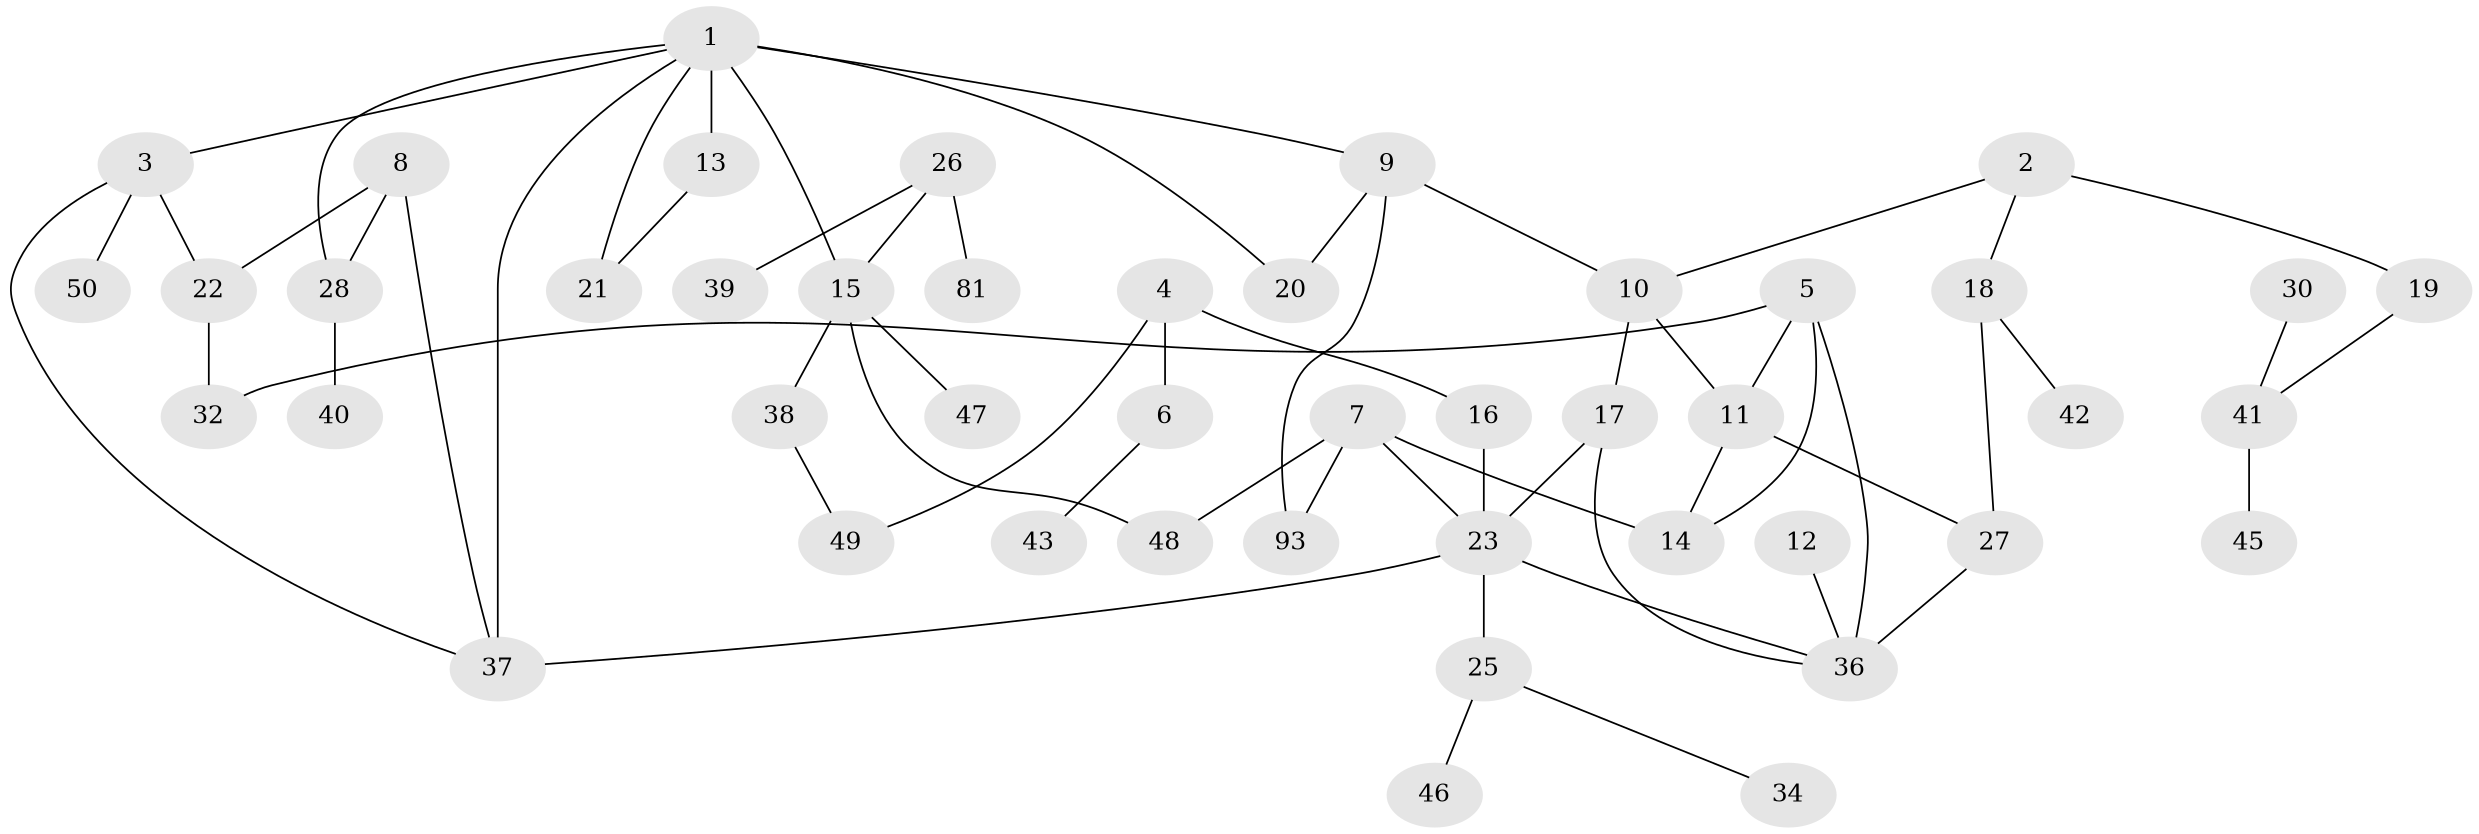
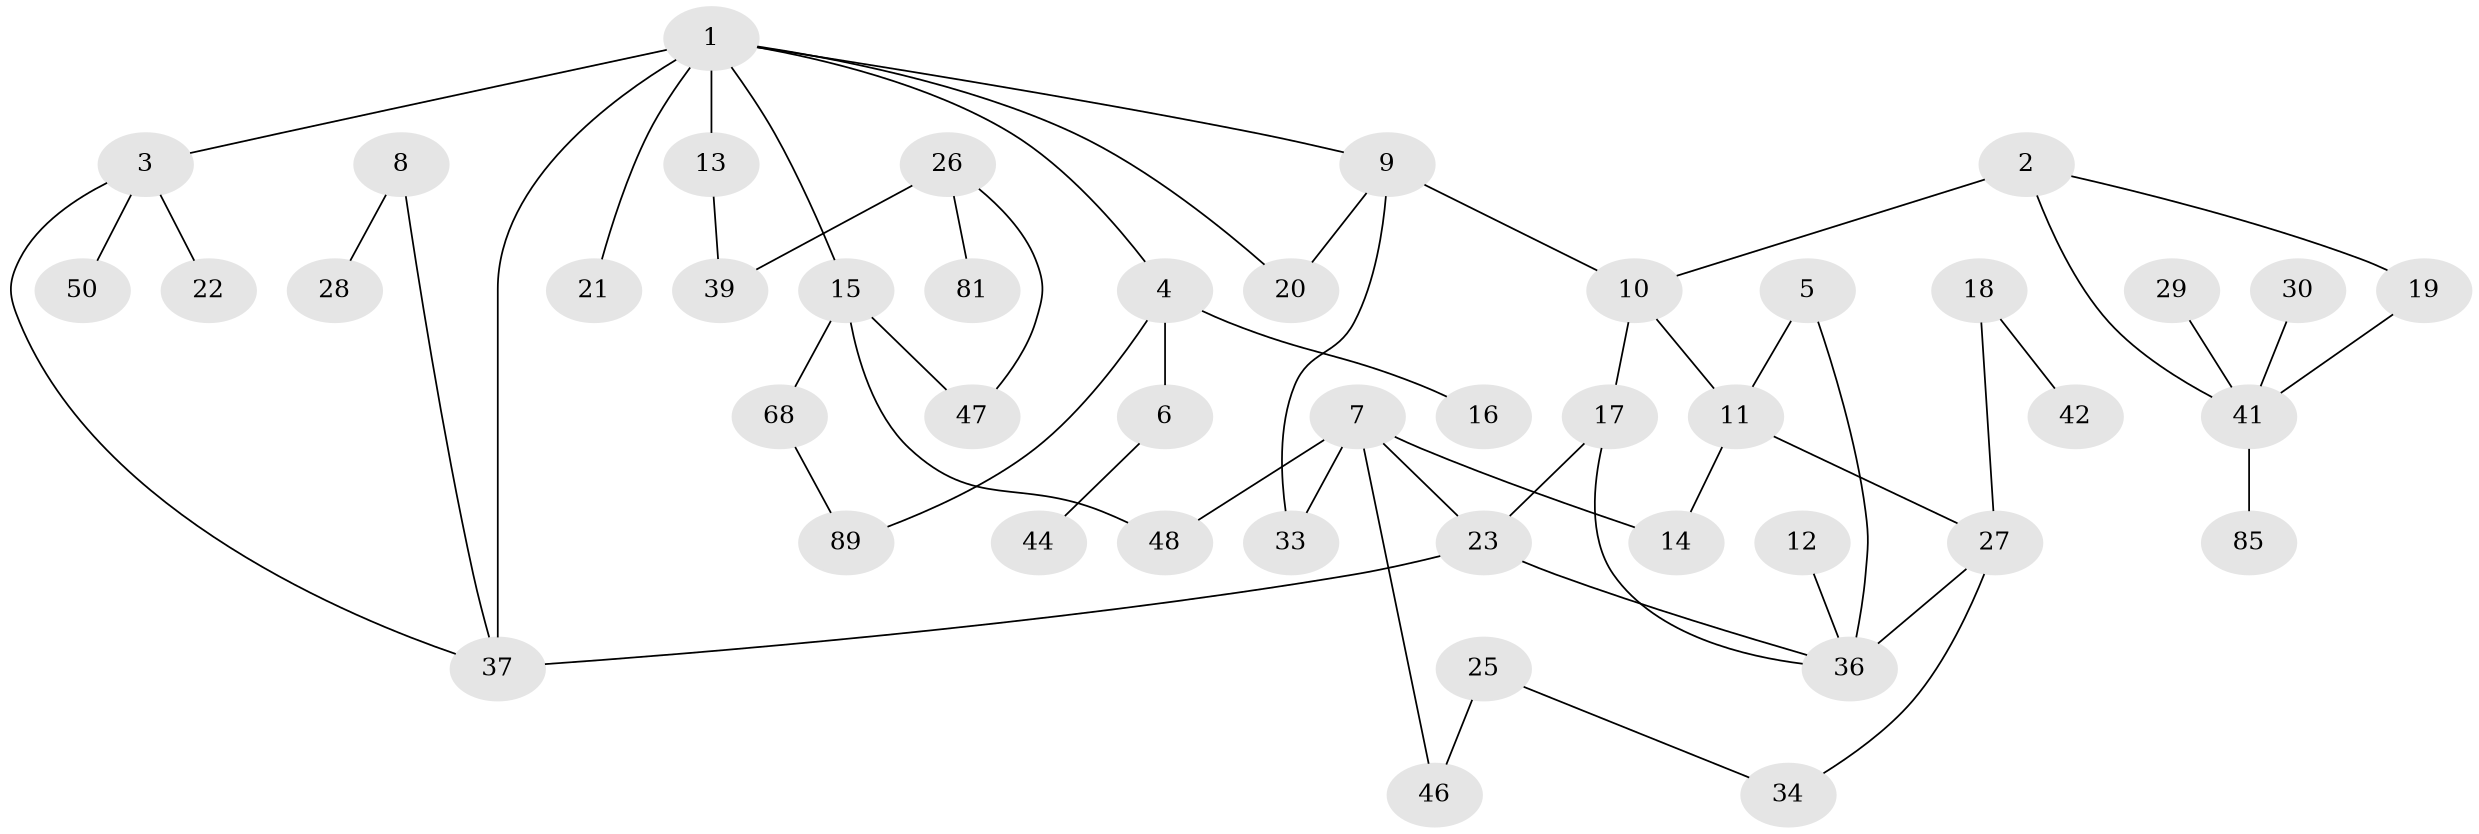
(432, 87) -> (975, 114)
(2003, 227) -> (2103, 315)
(305, 228) -> none
(653, 228) -> (716, 228)
(897, 228) -> (1042, 284)
none -> (2172, 291)
(209, 417) -> none
(335, 417) -> none
(780, 417) -> (780, 417)
(1804, 437) -> none
(1484, 485) -> none
(846, 543) -> (846, 543)
(1039, 543) -> (1039, 543)
(1291, 543) -> (1291, 543)
(2249, 543) -> (2249, 543)
none -> (1396, 606)
(1484, 606) -> none
none -> (1922, 689)
